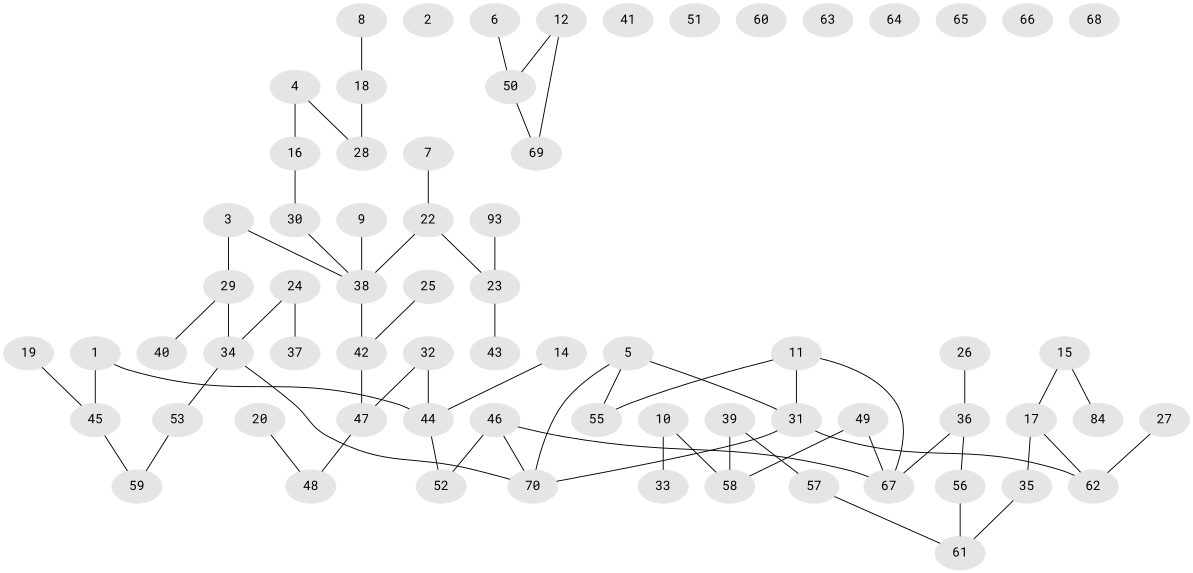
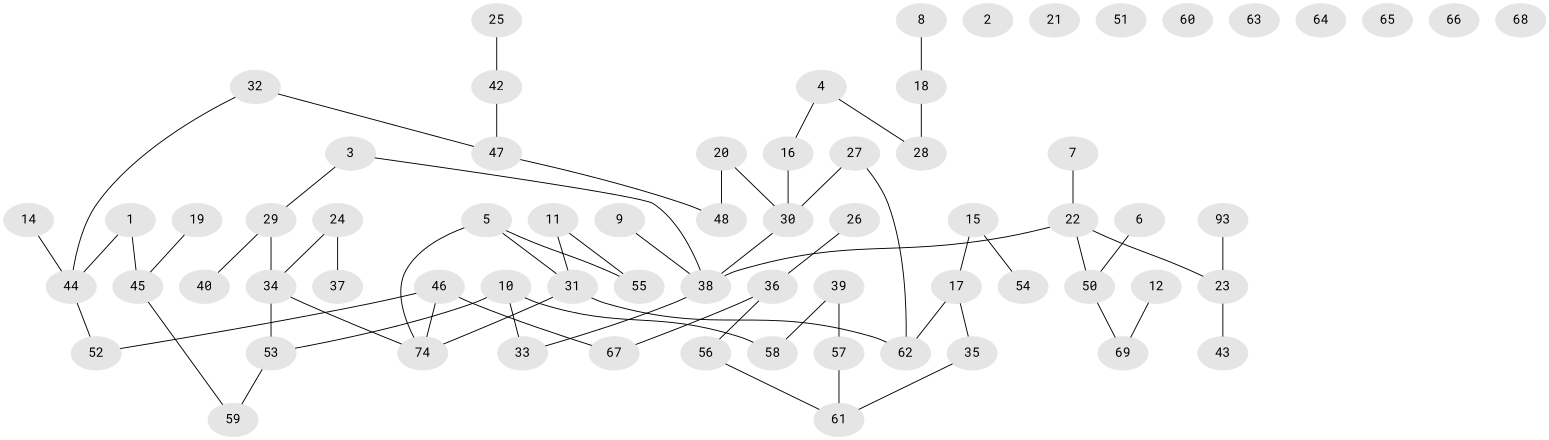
(628, 20) -> (1054, 20)
(536, 54) -> (1081, 254)
none -> (755, 187)
none -> (822, 187)
(362, 320) -> (613, 325)
none -> (392, 327)
(890, 395) -> none
(863, 420) -> none
(1098, 420) -> (1023, 287)
(533, 487) -> (423, 353)
